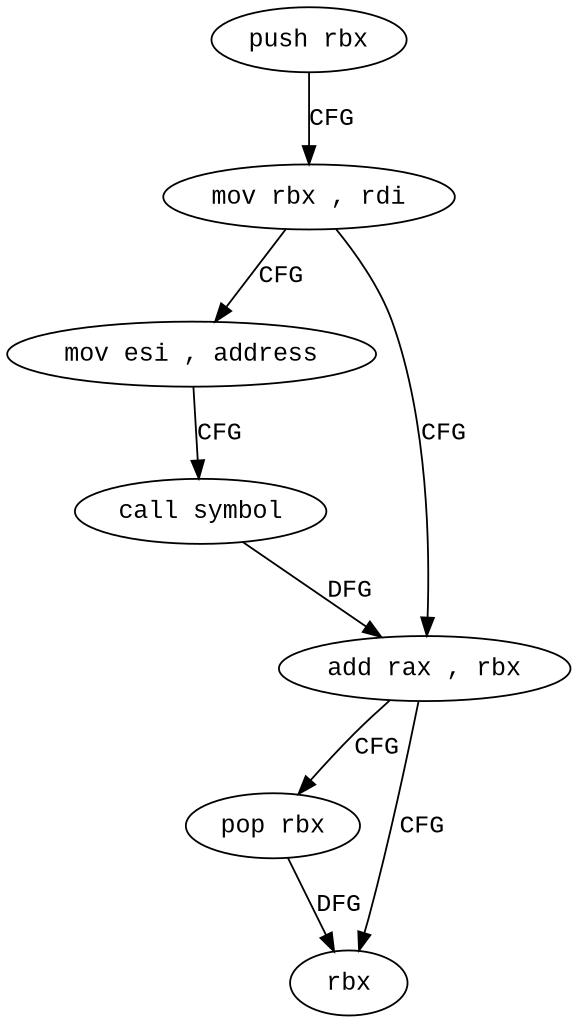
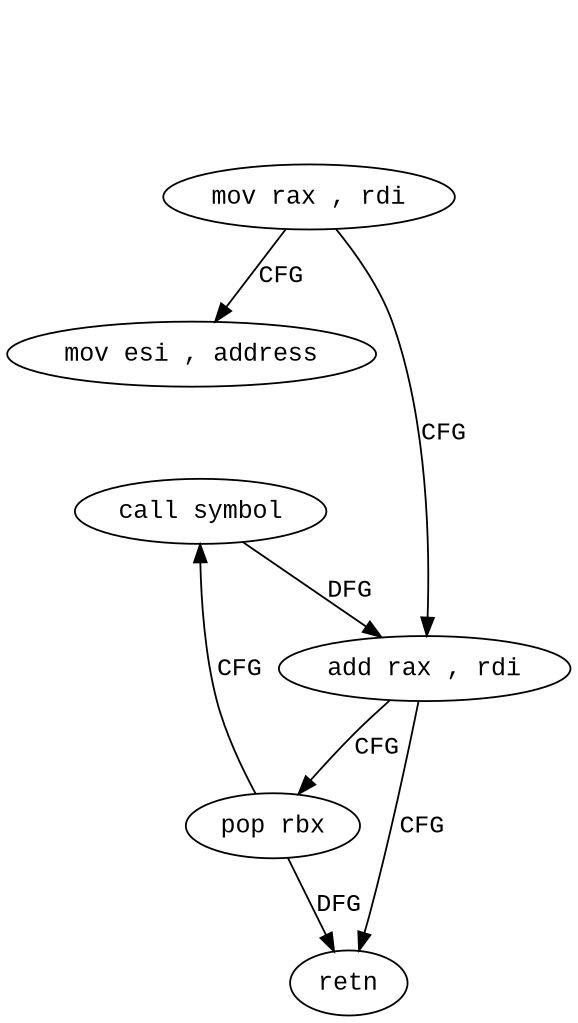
(309, 40) -> none
(309, 197) -> (309, 197)
(196, 424) -> (212, 682)
(425, 669) -> (425, 669)
(349, 983) -> (349, 983)
